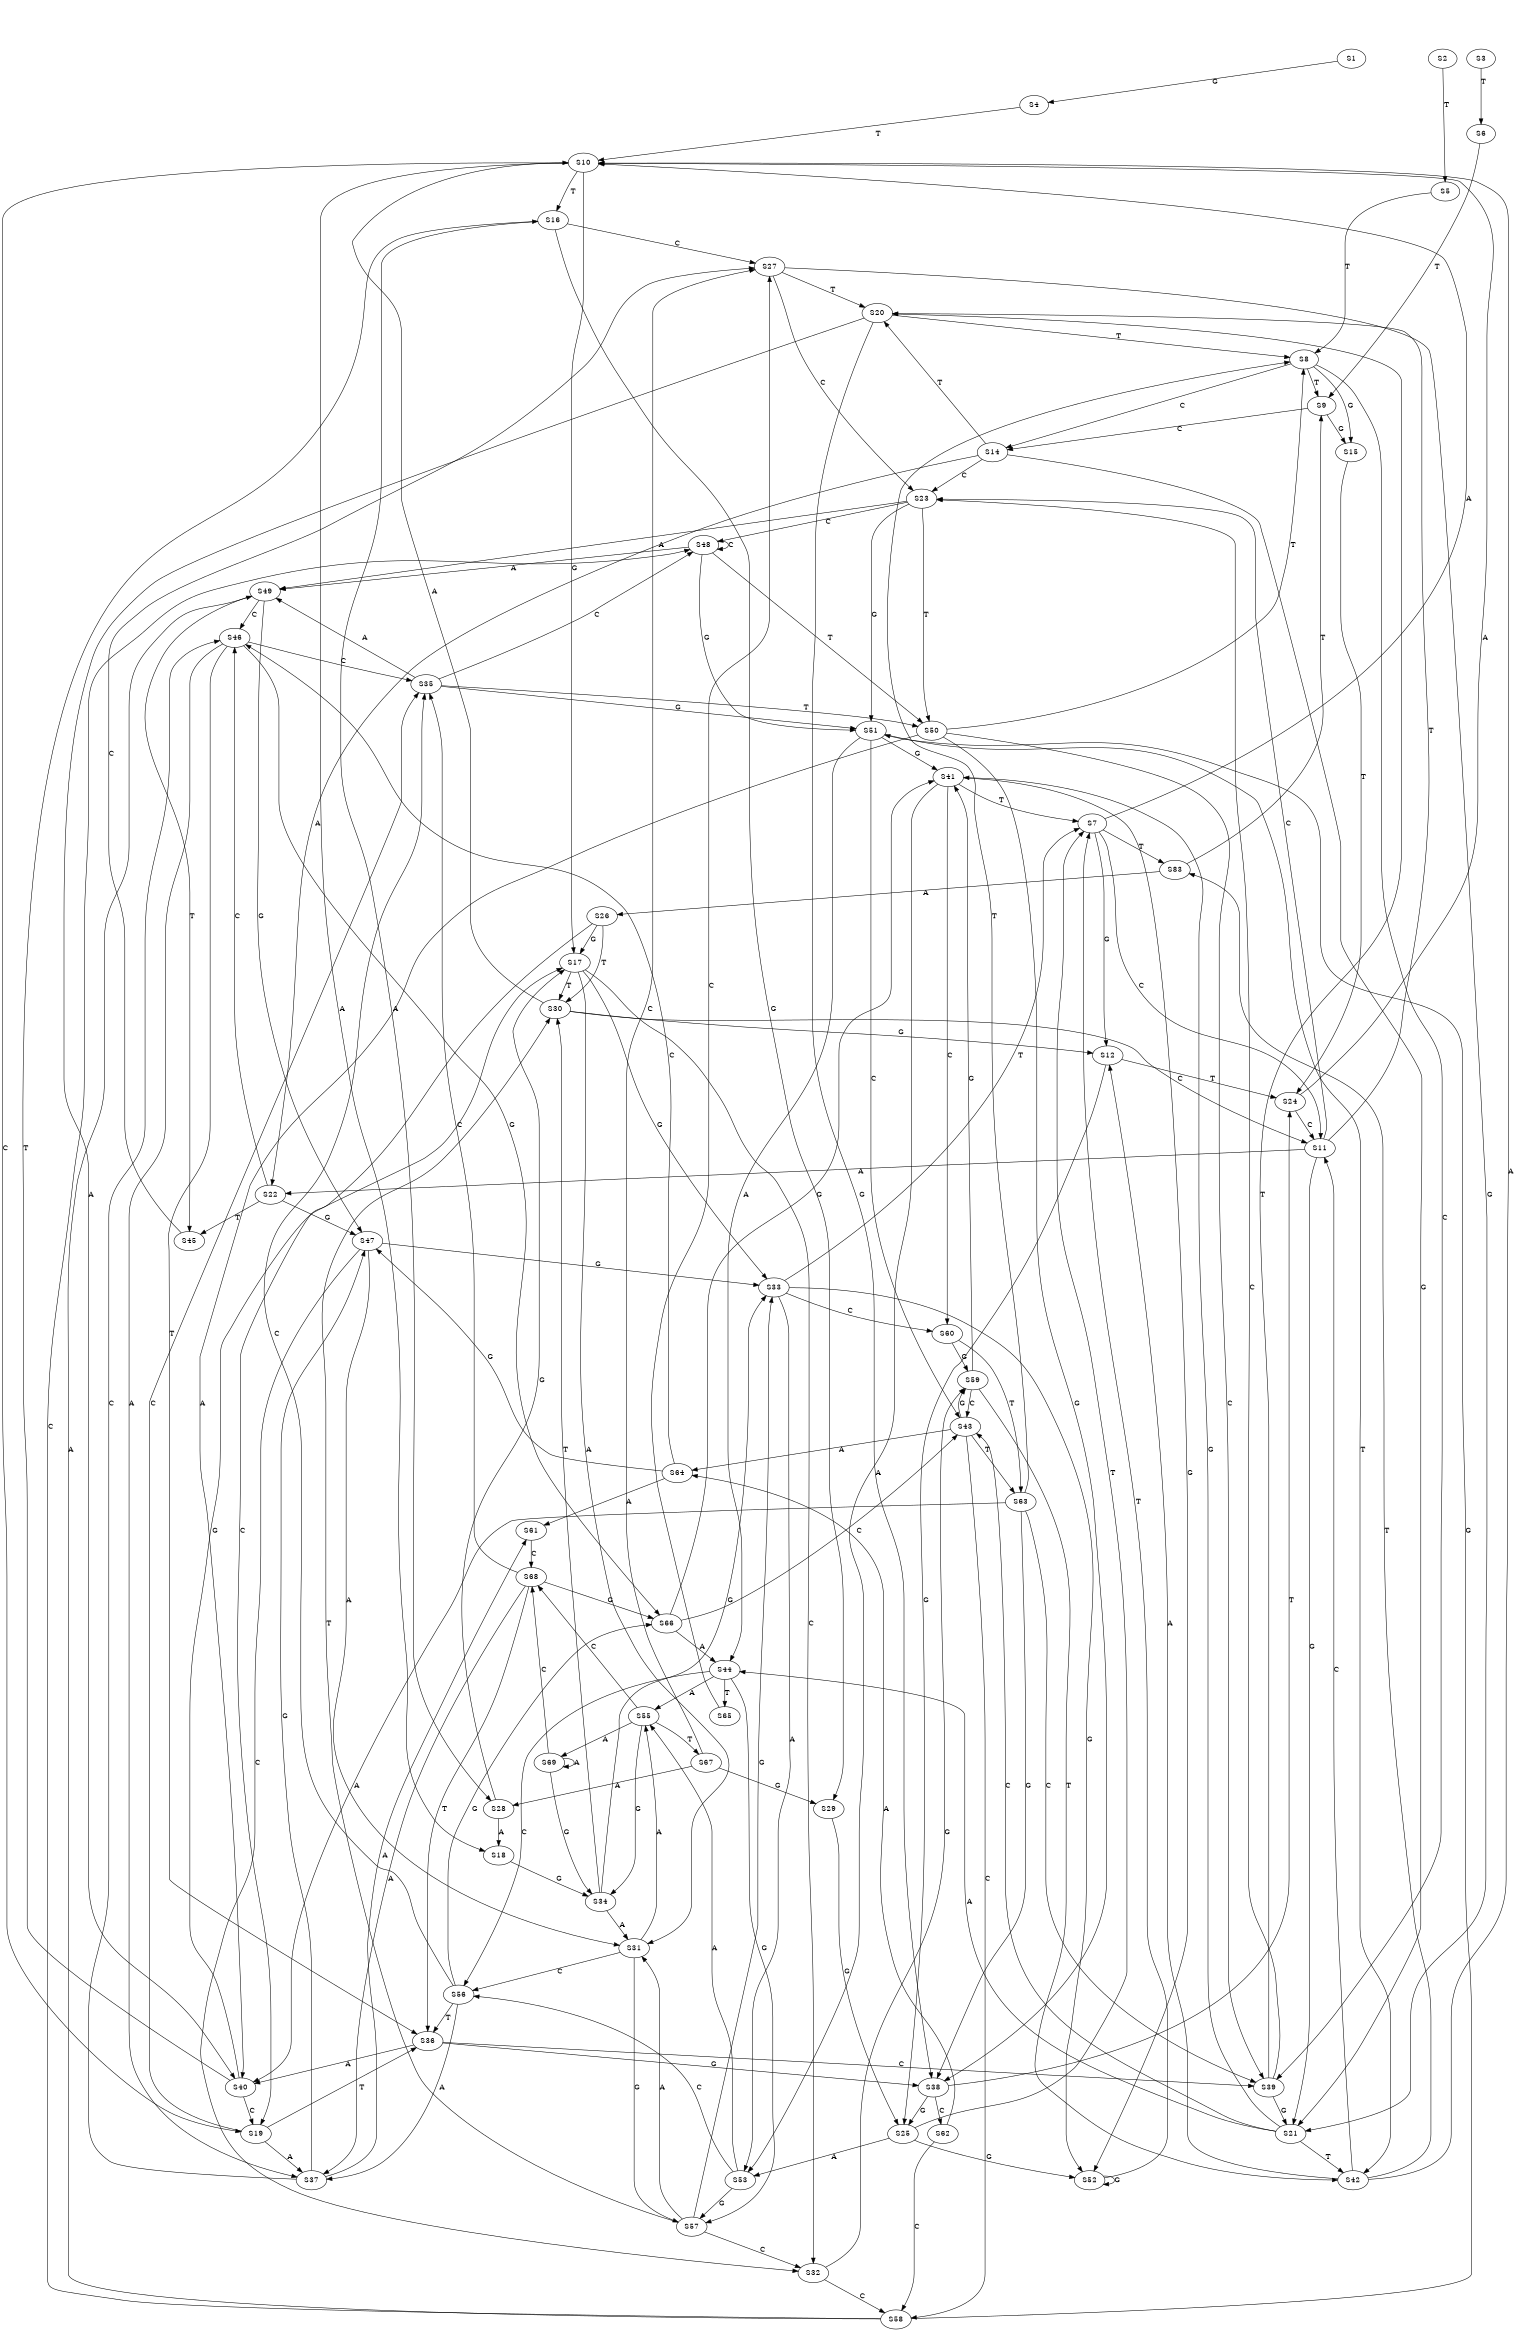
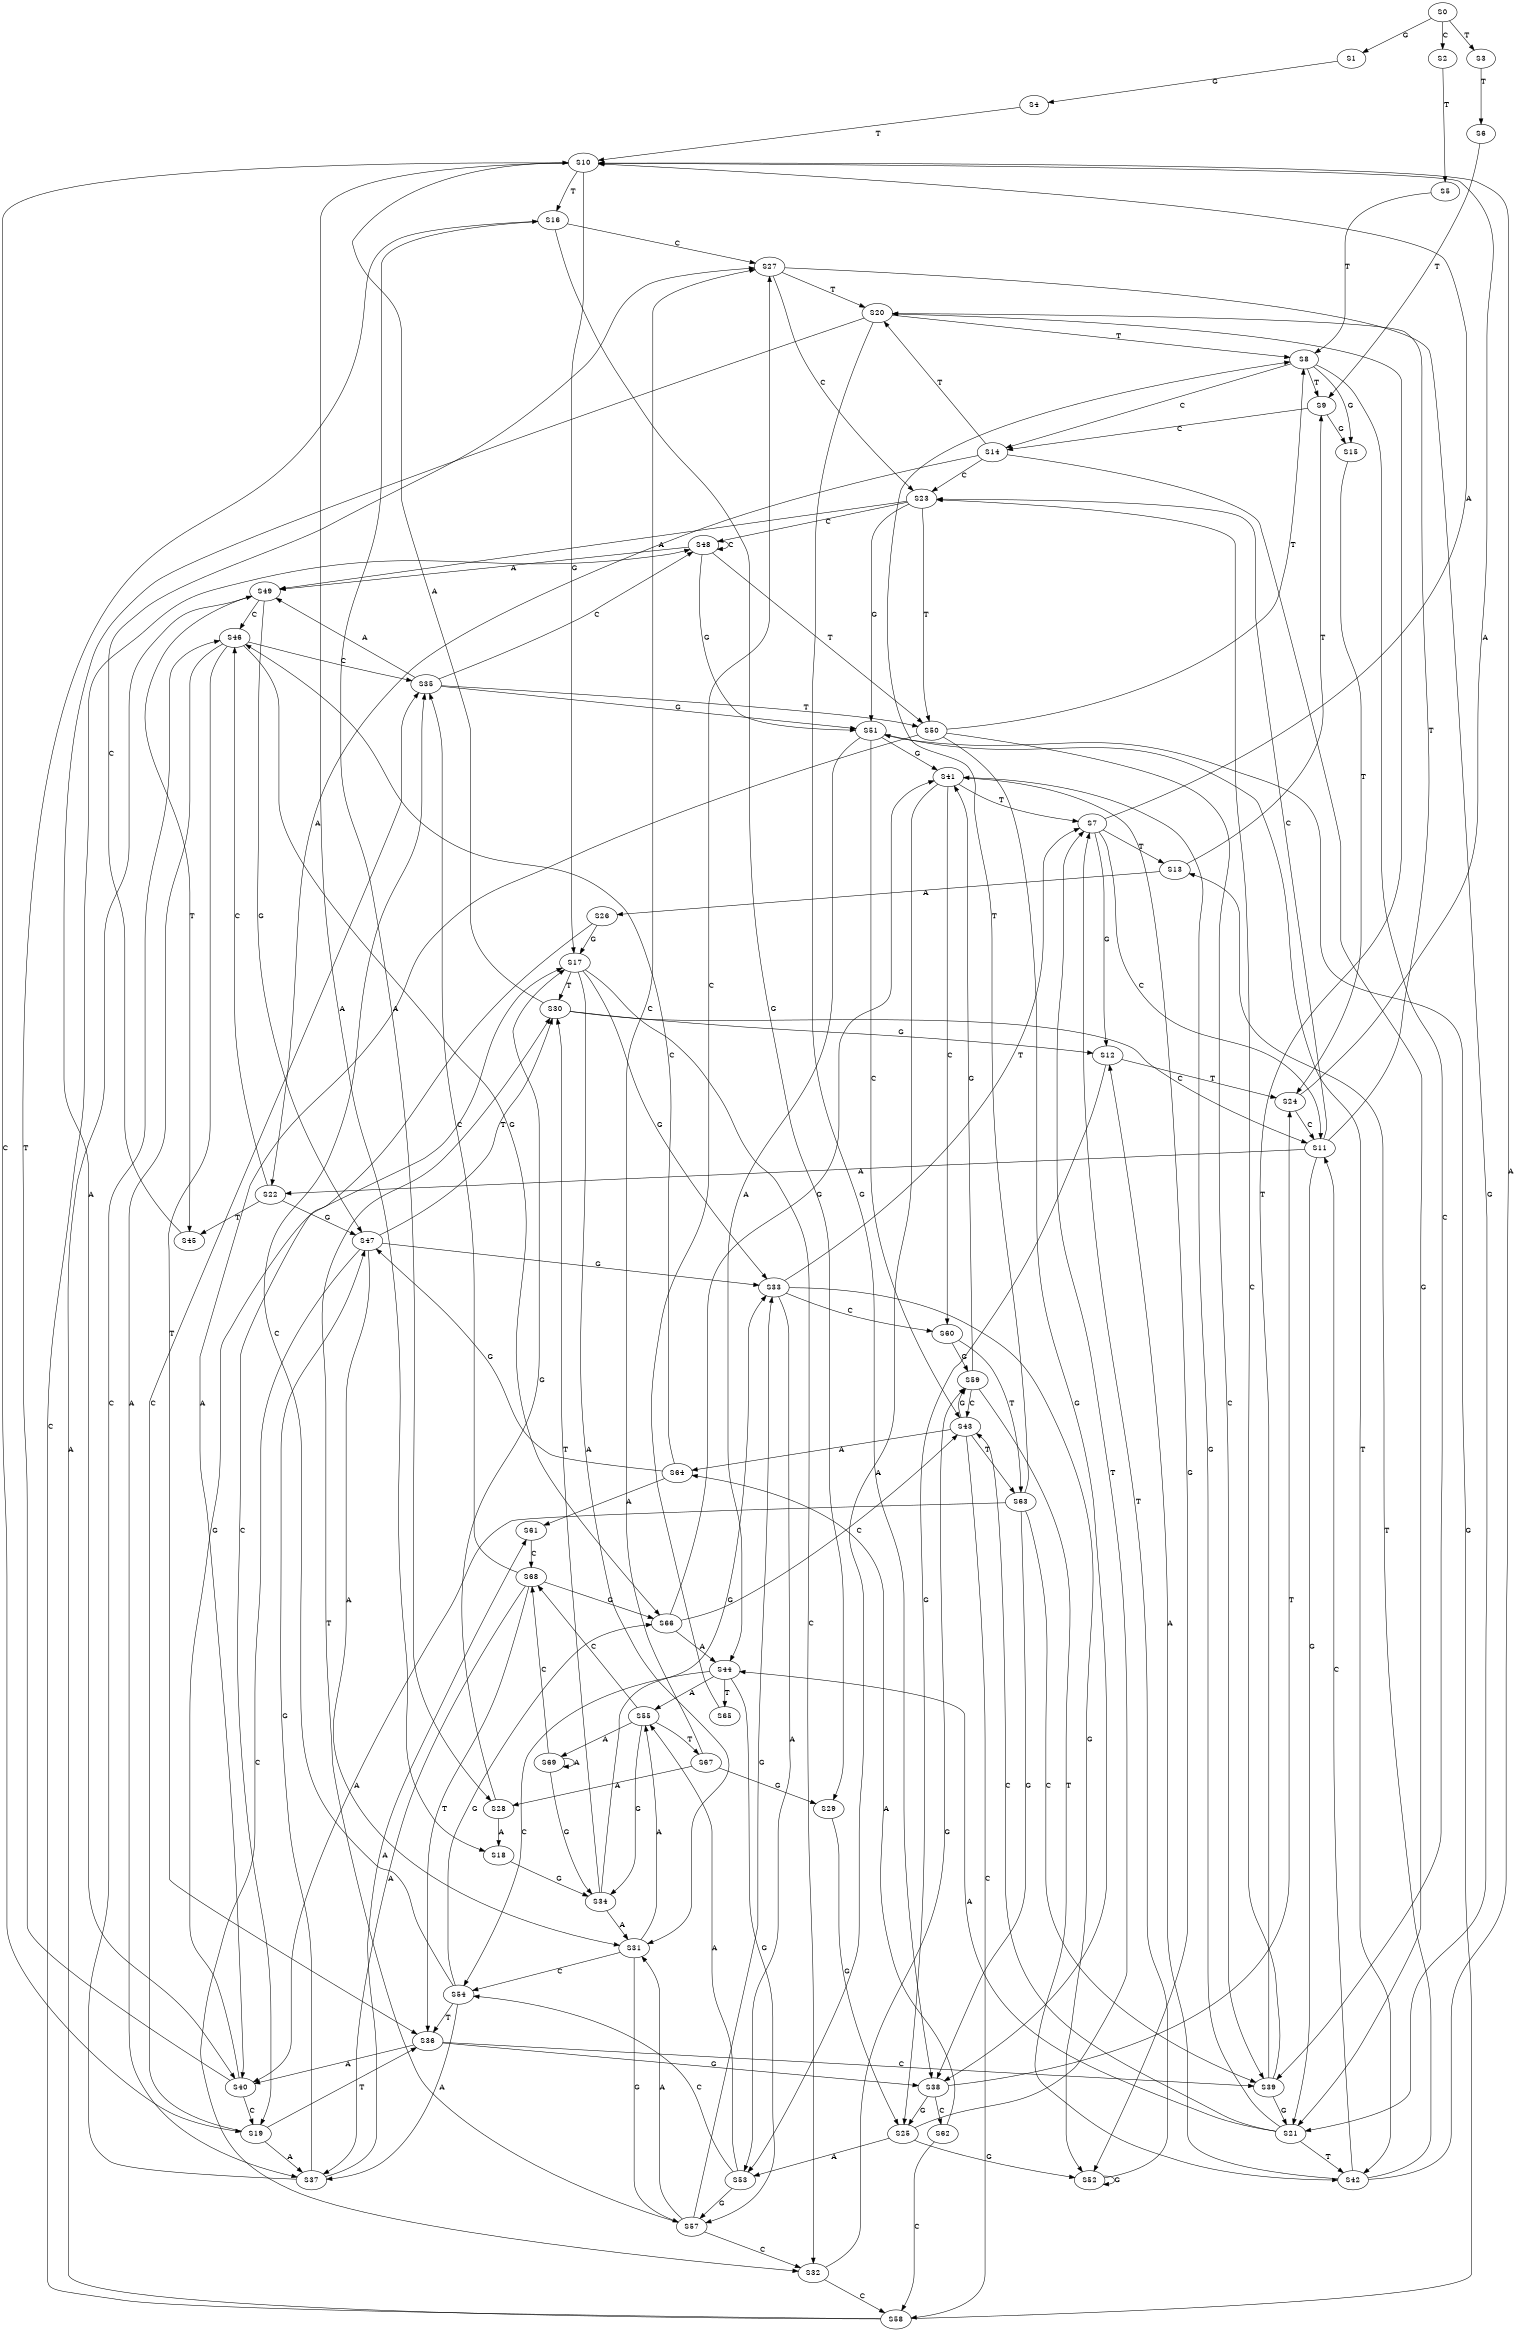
none -> (1443, 12)
(1175, 870) -> (1175, 870)
(597, 967) -> (491, 1150)
(459, 1995) -> (459, 1995)
